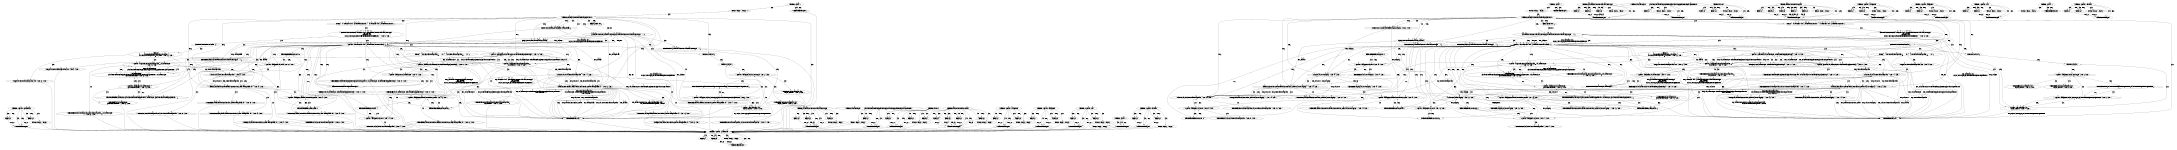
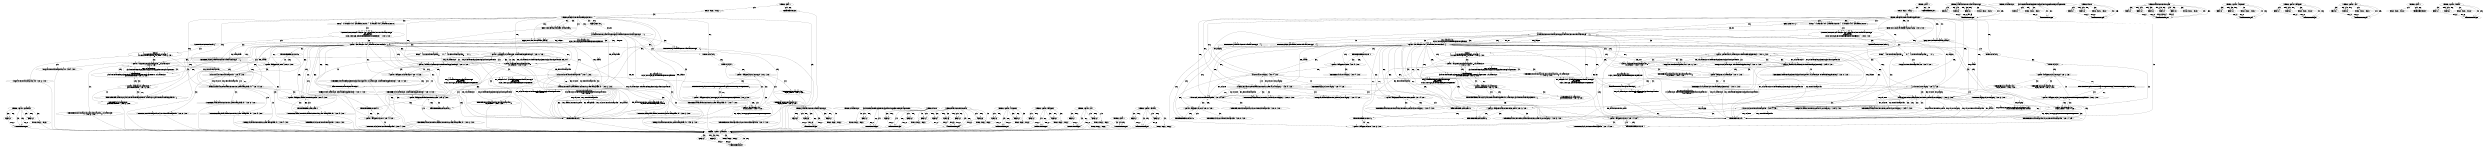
(1347, 70) -> (1577, 78)
(1356, 81) -> (1311, 81)
(1435, 103) -> (1617, 108)
(1496, 103) -> (1970, 92)
